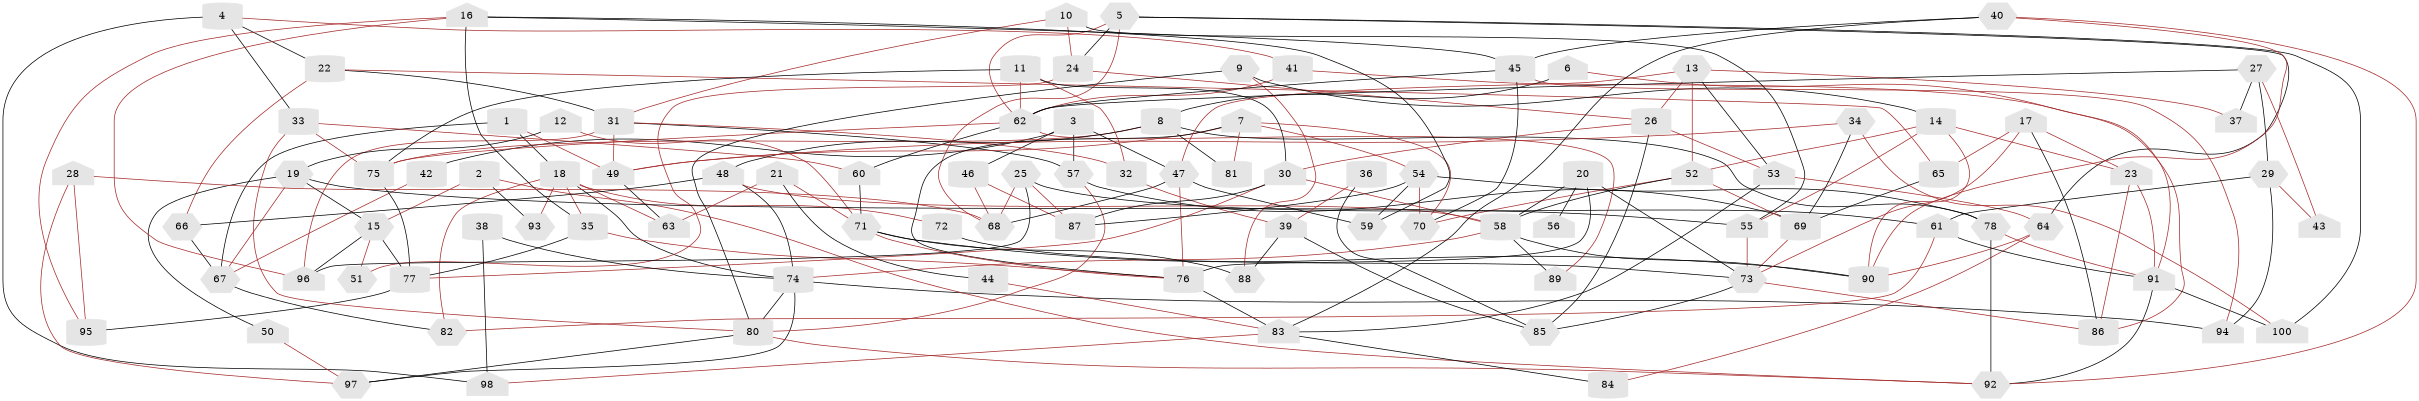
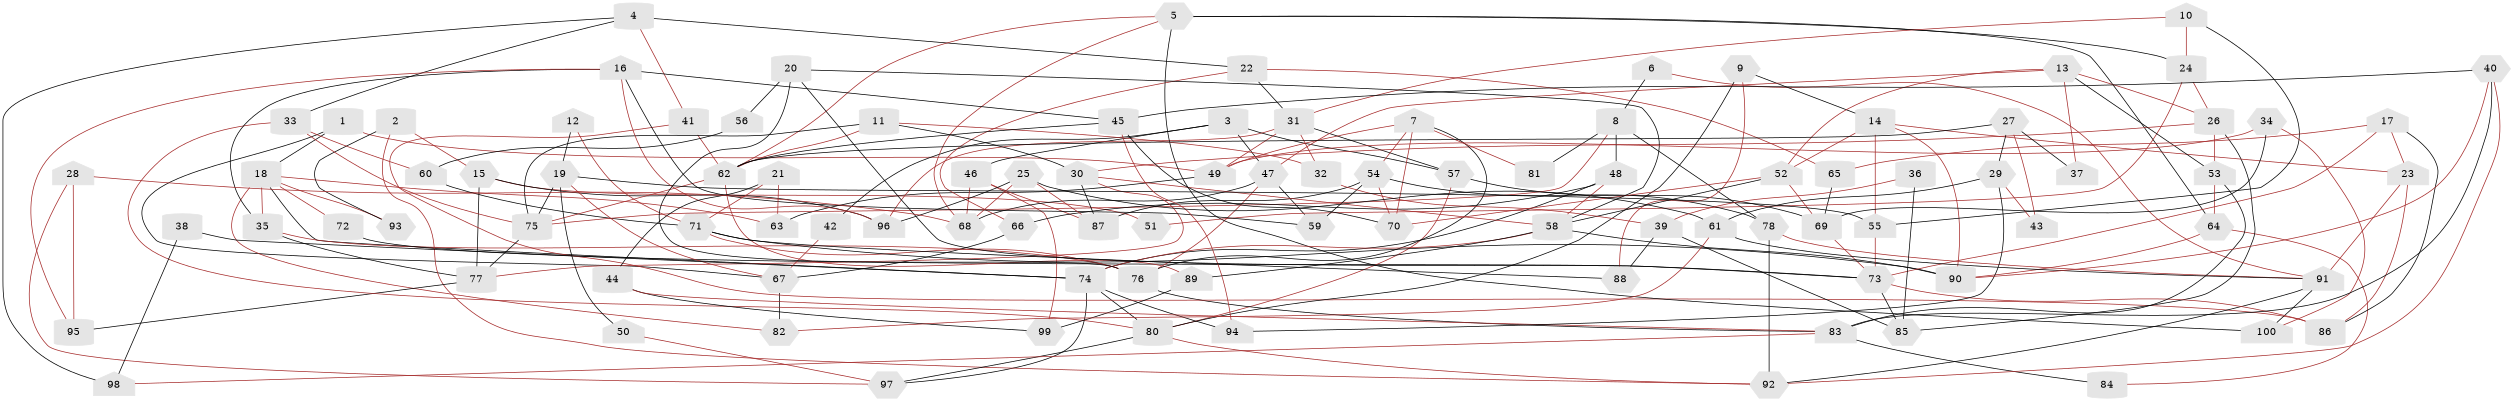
(936, 146) -> (580, 148)
(334, 201) -> (546, 201)
none -> (1045, 332)
